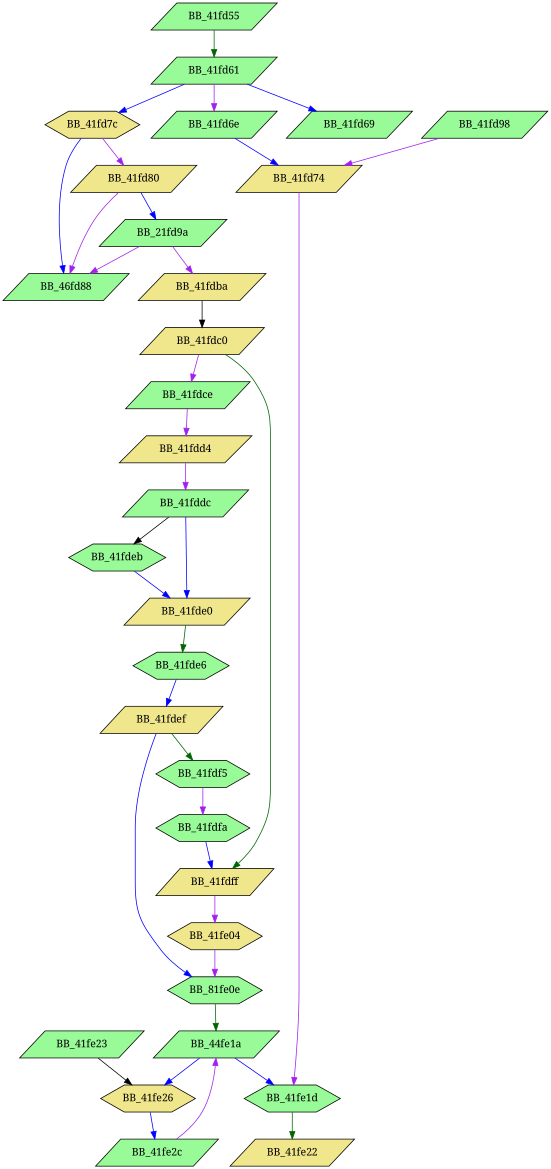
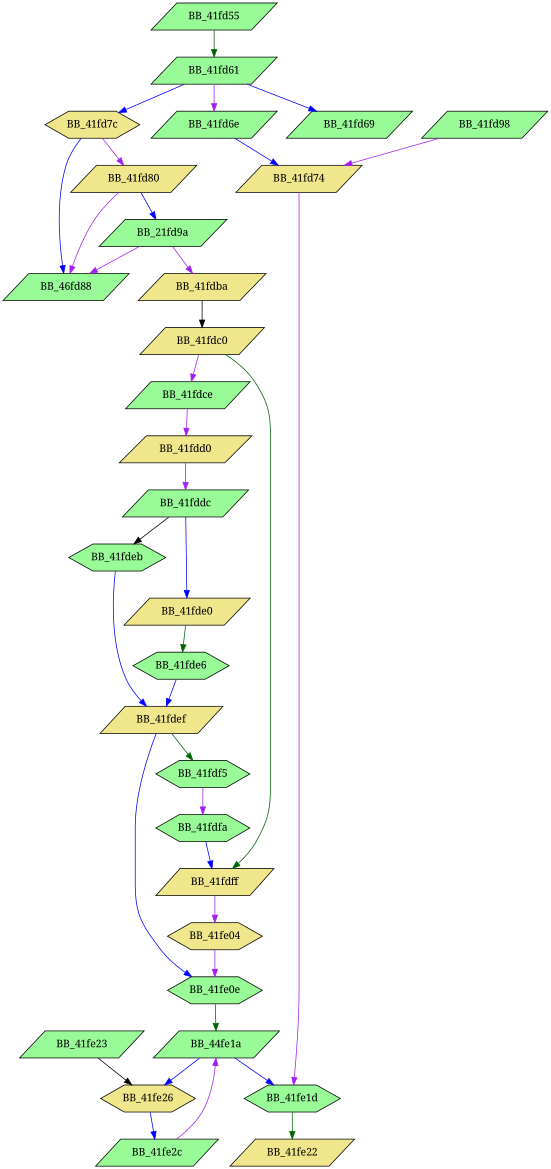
(186, 449) -> (186, 449)
(149, 582) -> (115, 639)
(215, 990) -> (215, 990)
